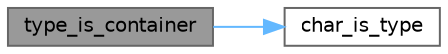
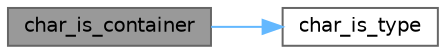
(110, 27) -> (109, 27)
